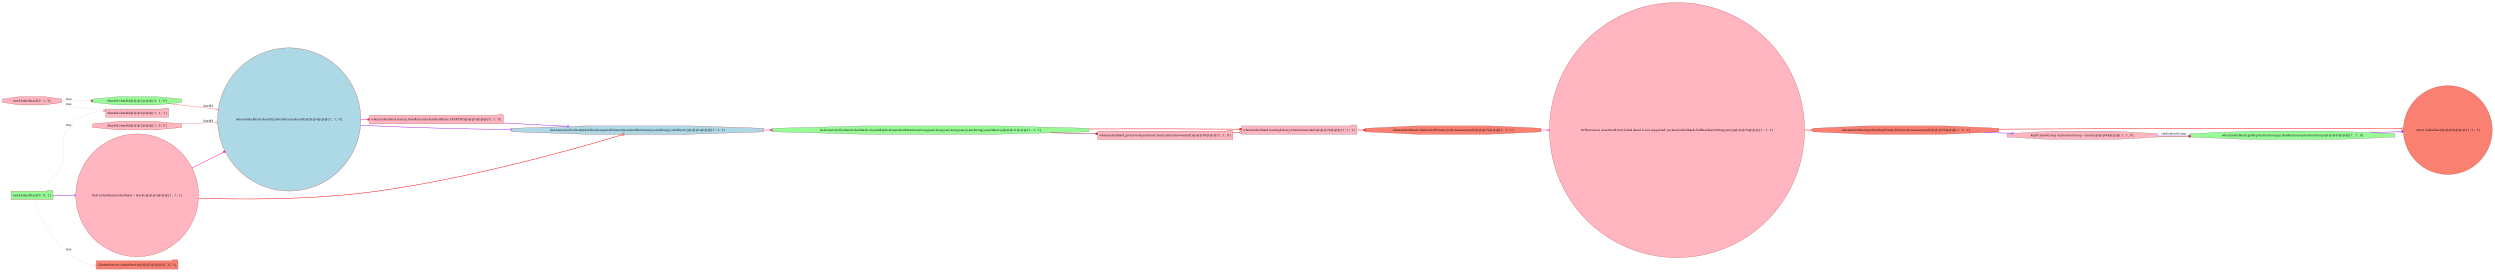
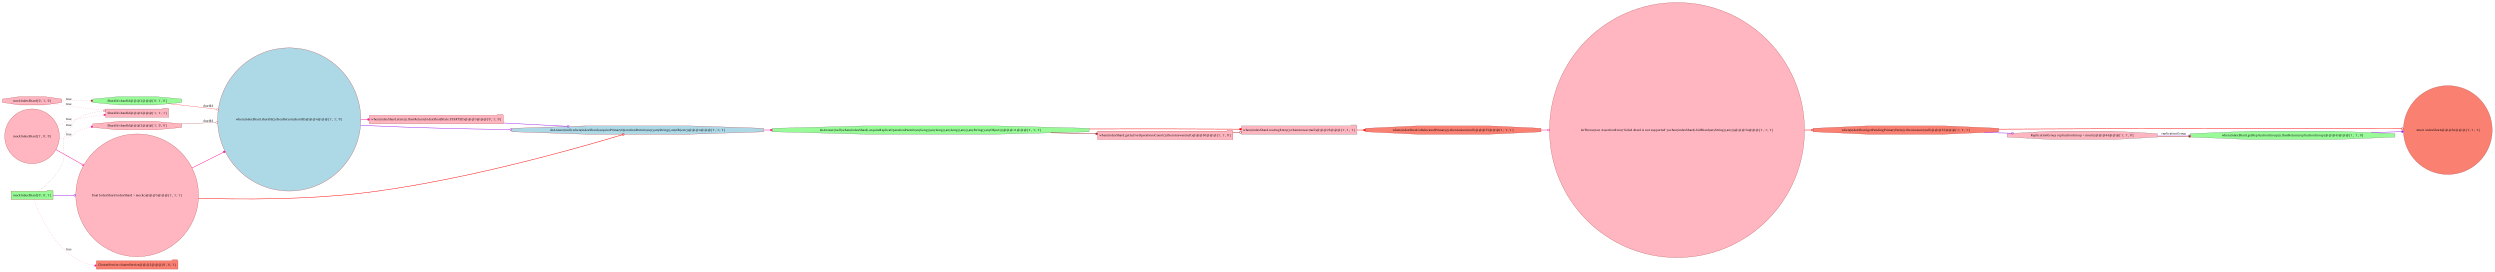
none -> (32, 136)
(56, 241) -> (56, 241)
